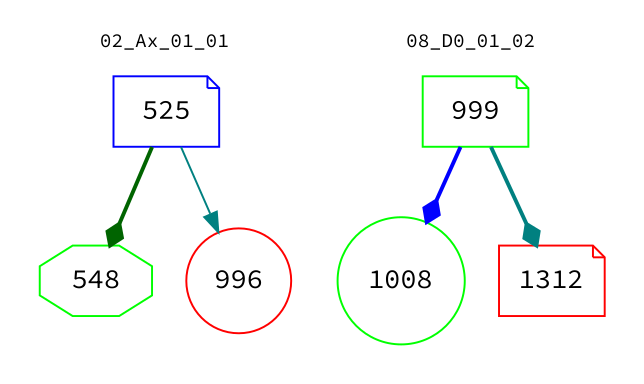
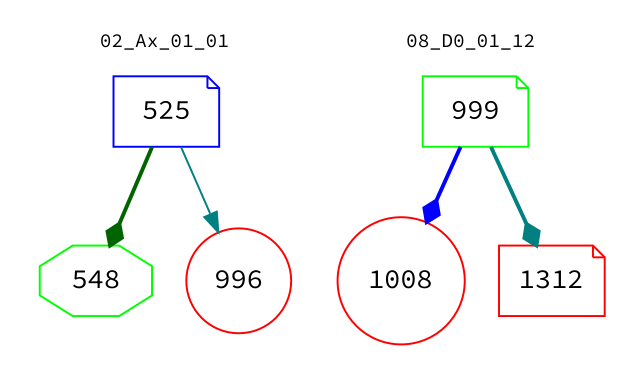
(472, 42) -> (472, 42)
(401, 281) -> (401, 281)
